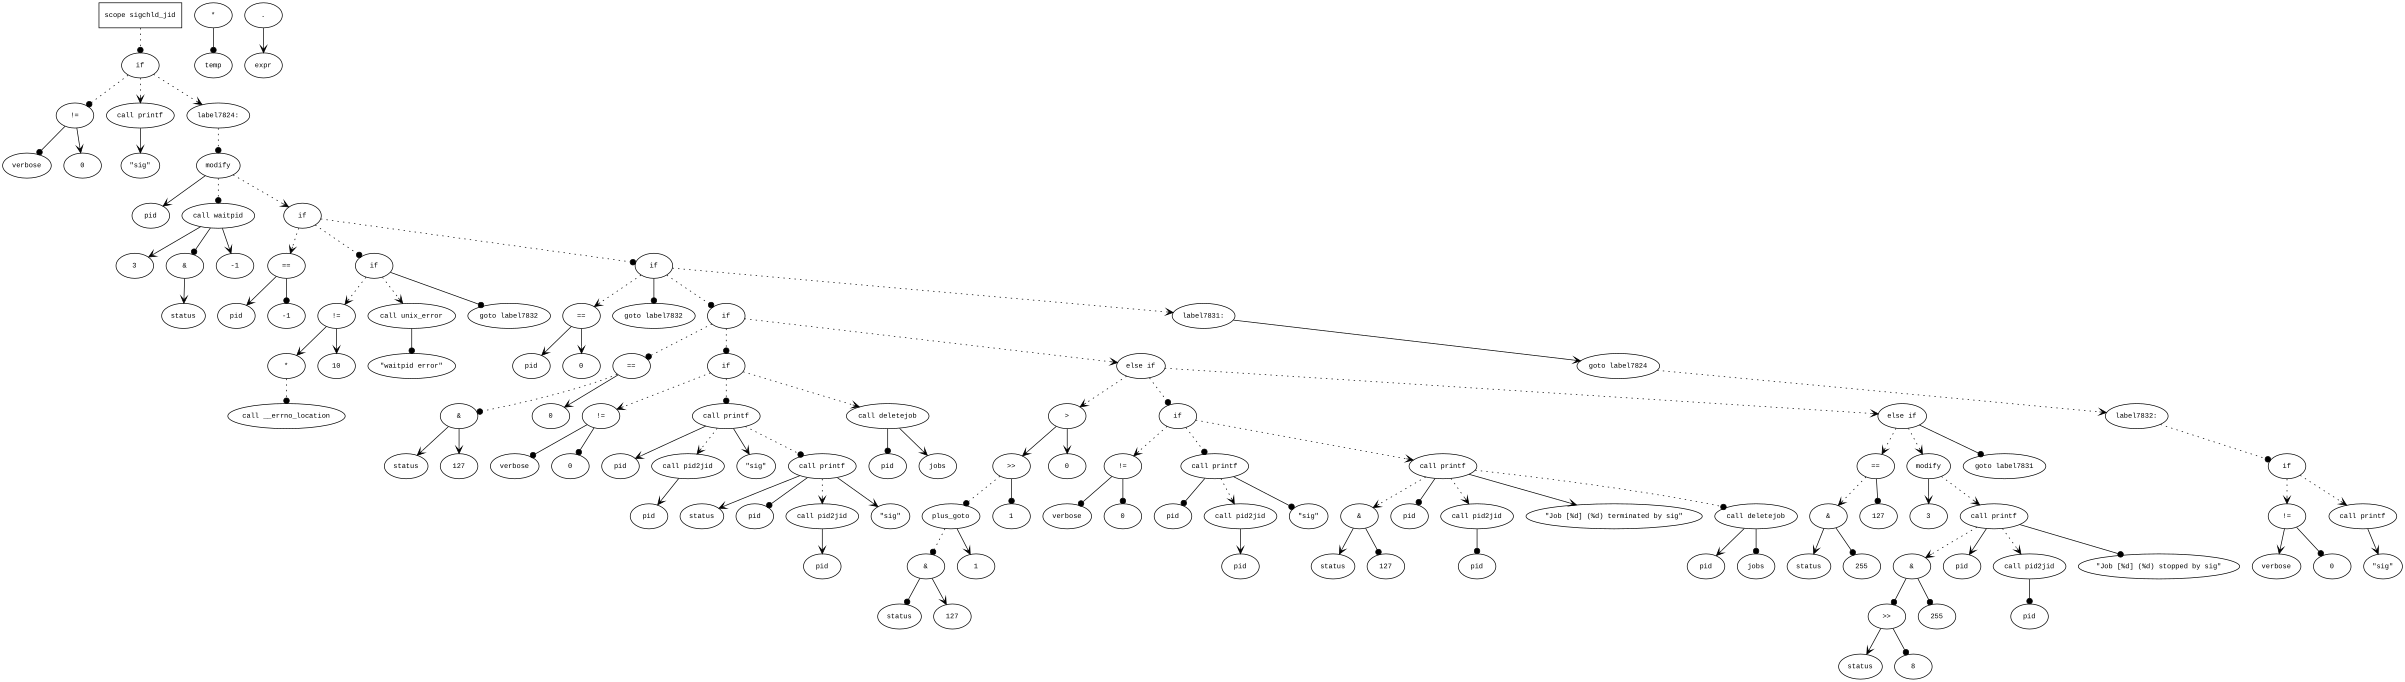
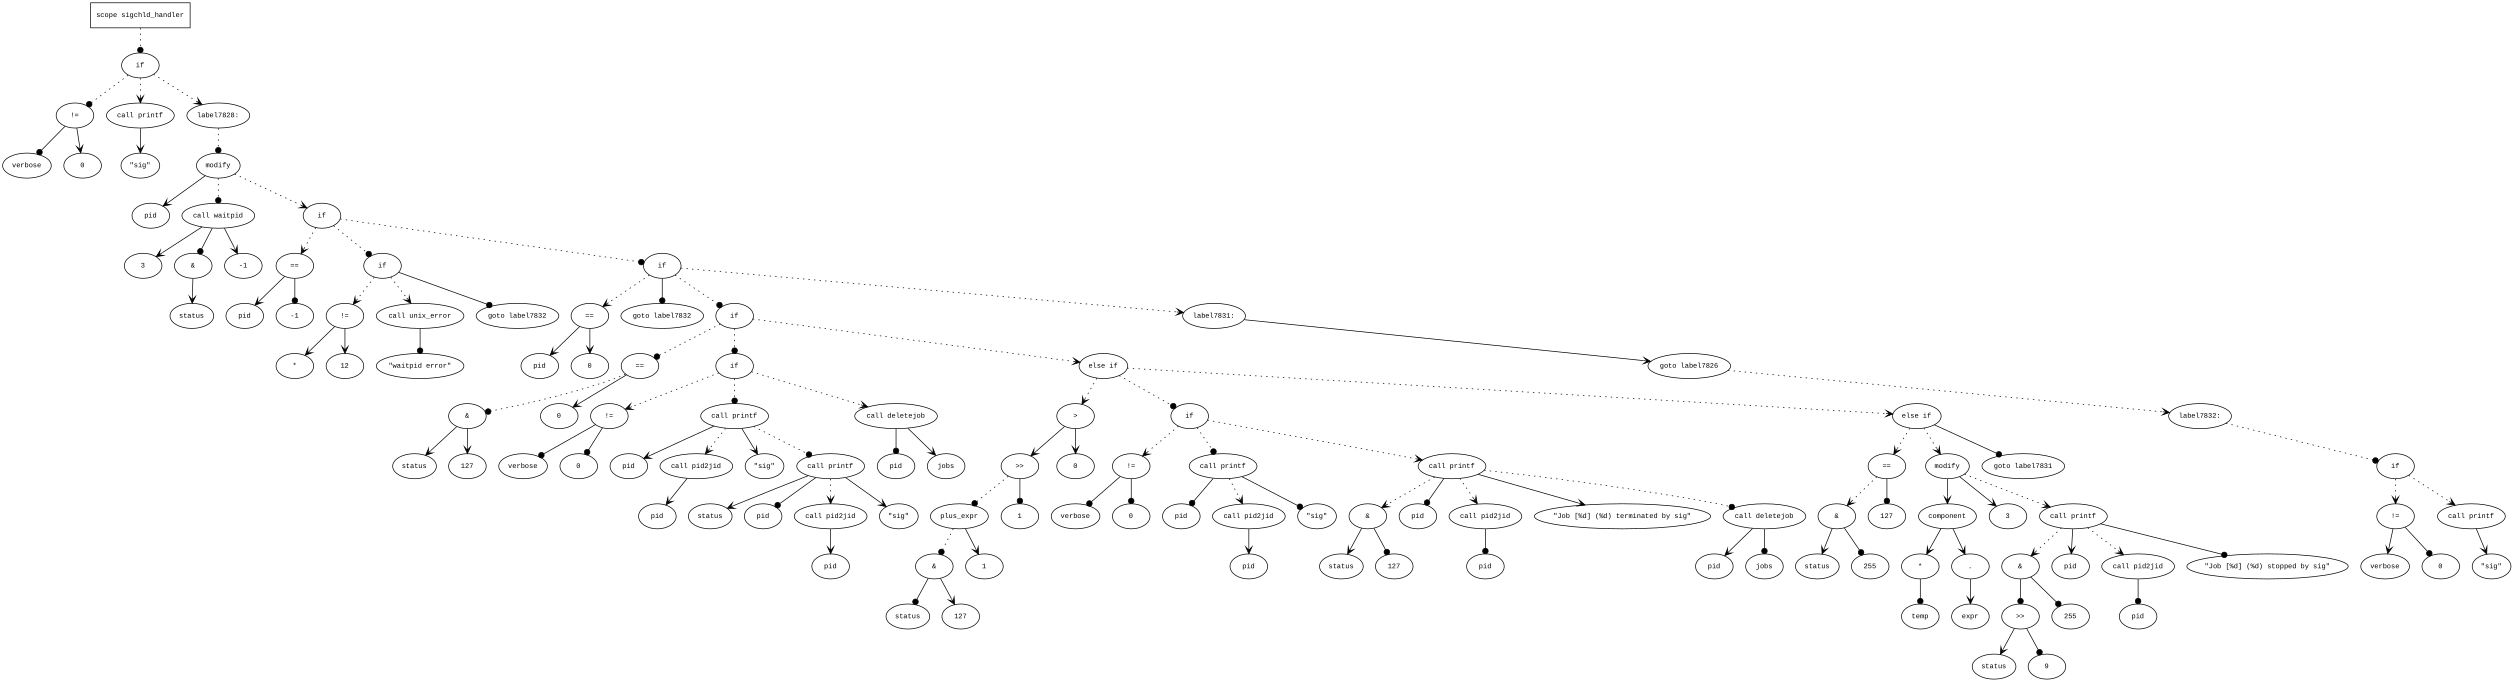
(140, 15) -> (140, 15)
(218, 116) -> (218, 116)
(337, 366) -> (345, 366)
(1618, 366) -> (1689, 366)
(286, 416) -> none
(951, 516) -> (959, 516)
none -> (1947, 516)
(1913, 667) -> (2047, 667)
